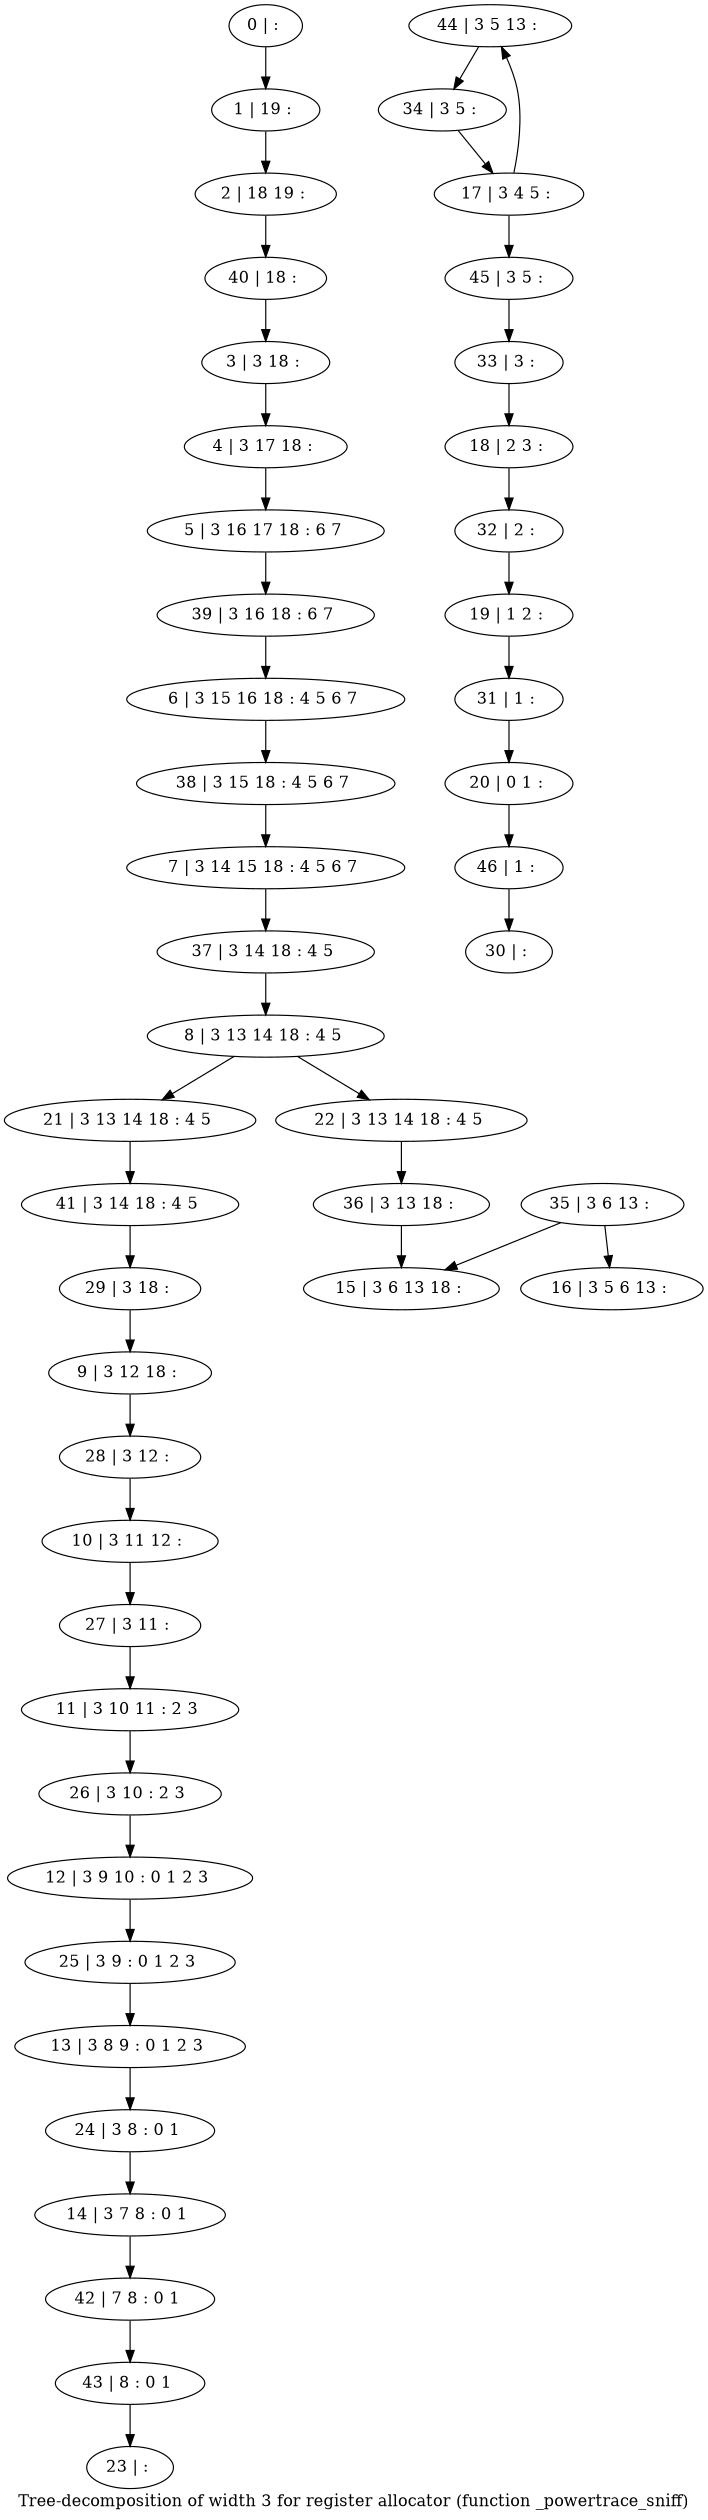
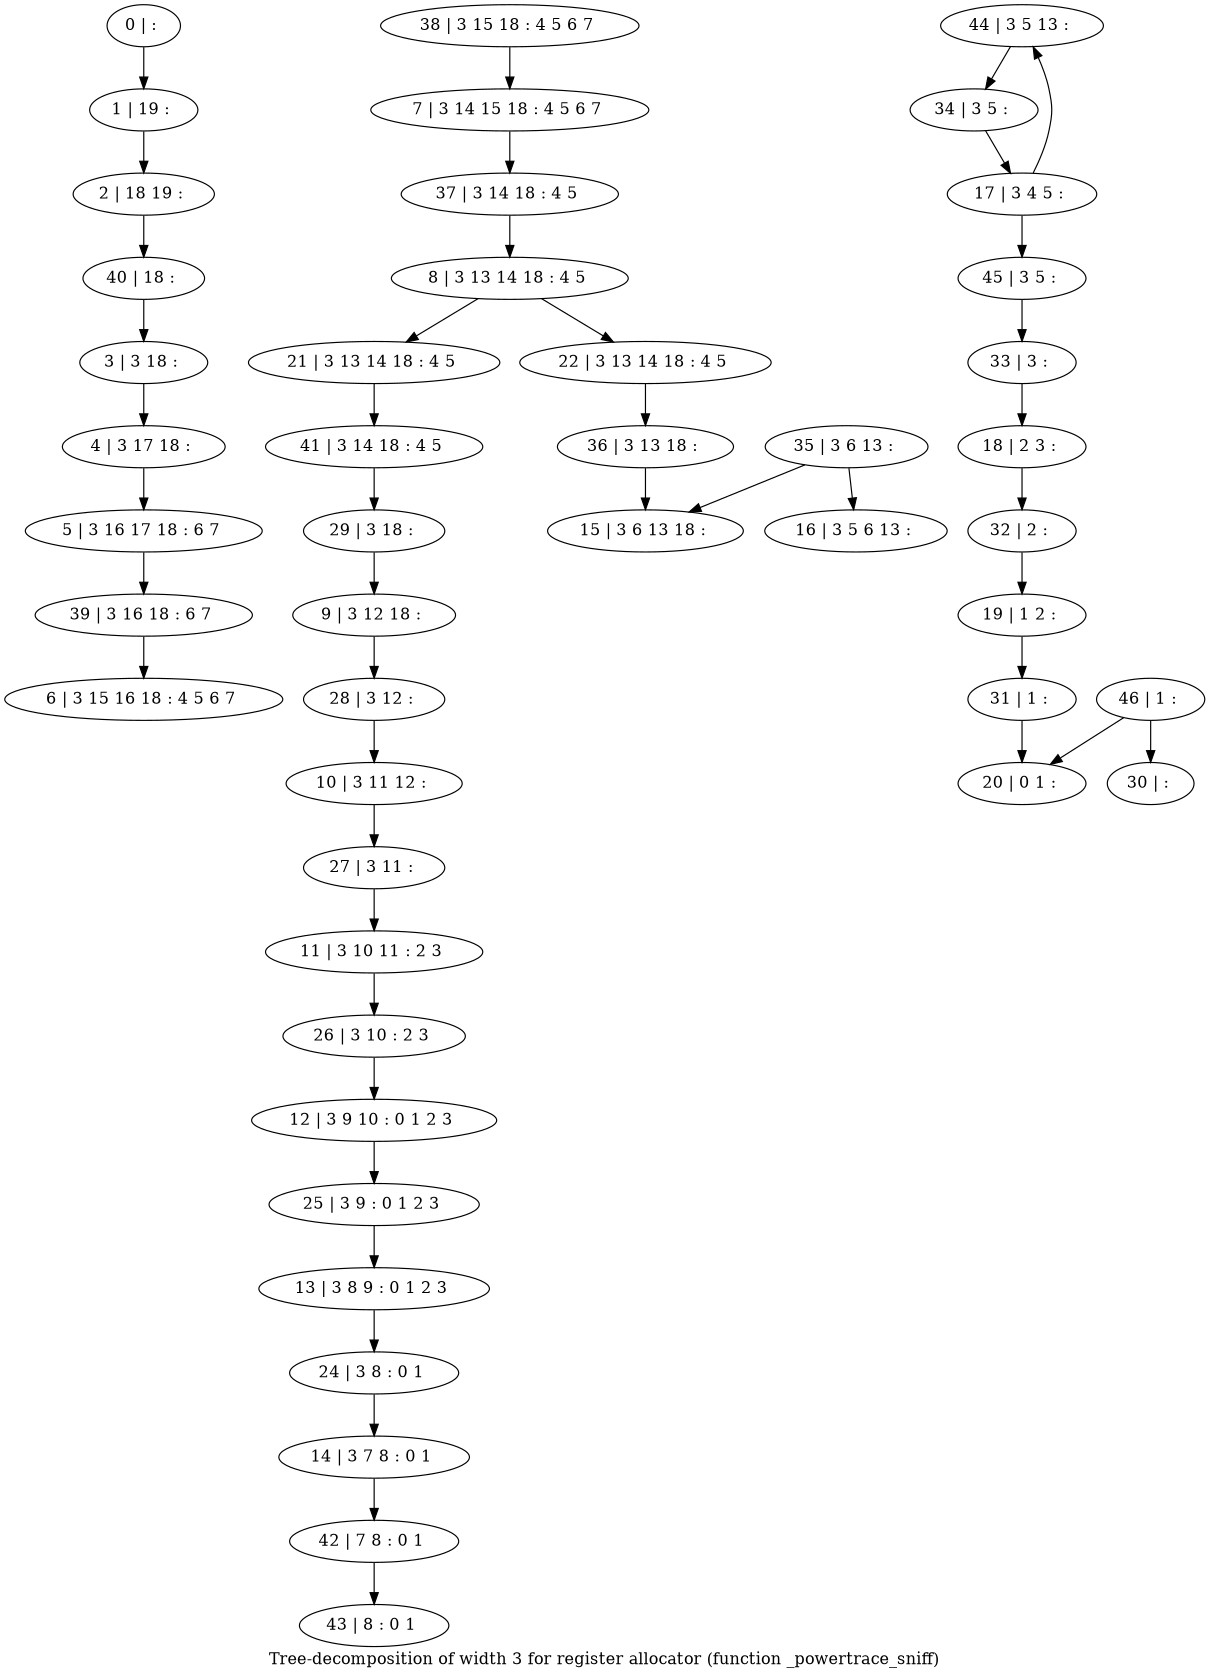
(266, 736) -> none
(509, 820) -> (1092, 738)
(130, 2468) -> none
